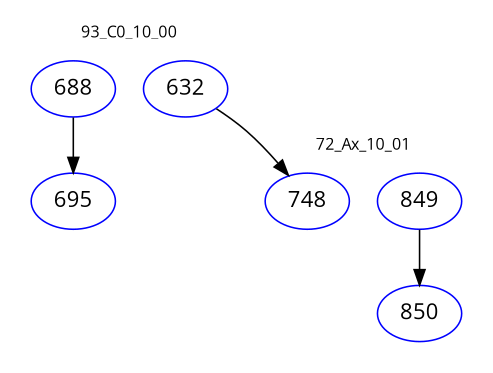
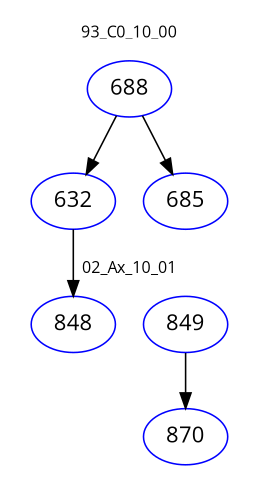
none -> (105, 138)
(363, 146) -> (129, 269)
(73, 201) -> (186, 201)
(307, 201) -> (73, 324)
(420, 314) -> (186, 437)
